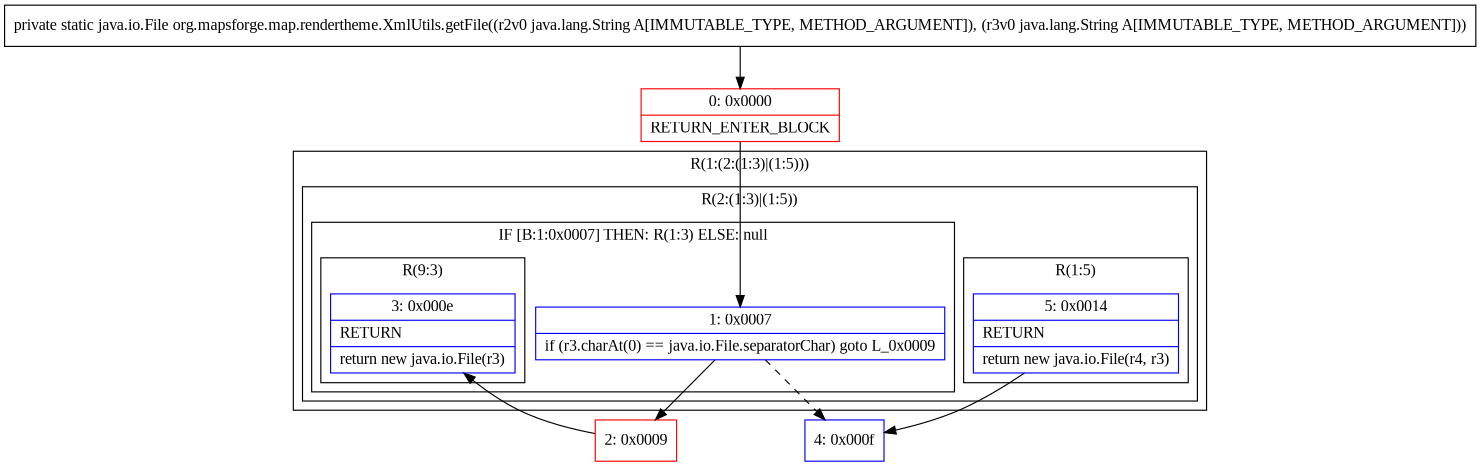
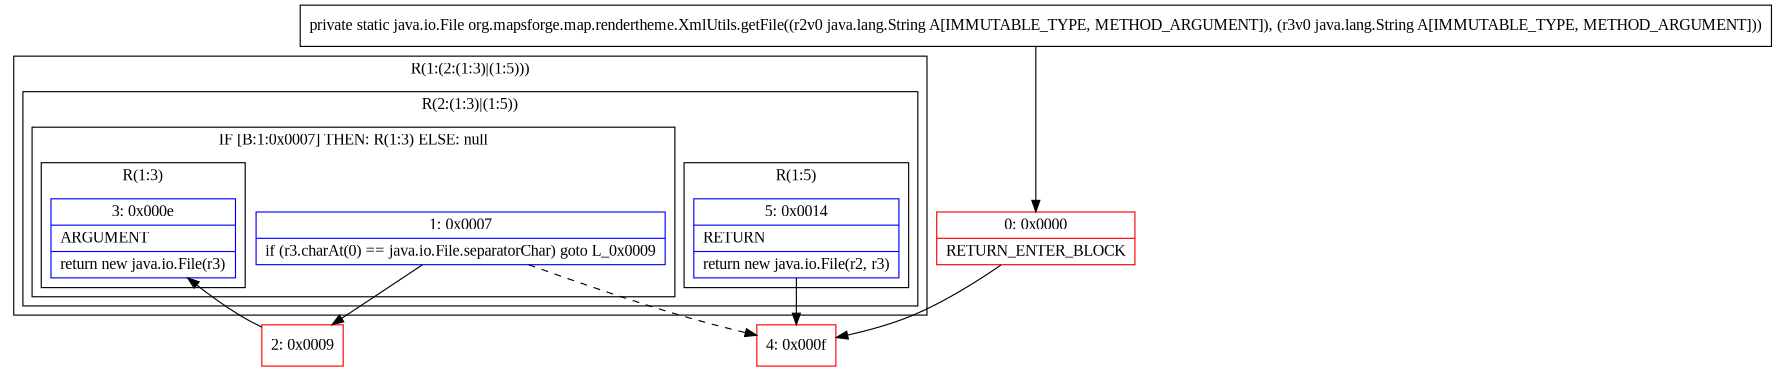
(740, 215) -> (936, 305)
(423, 271) -> (143, 176)
(371, 333) -> (105, 238)
(1076, 359) -> (796, 264)
(844, 441) -> (796, 345)
